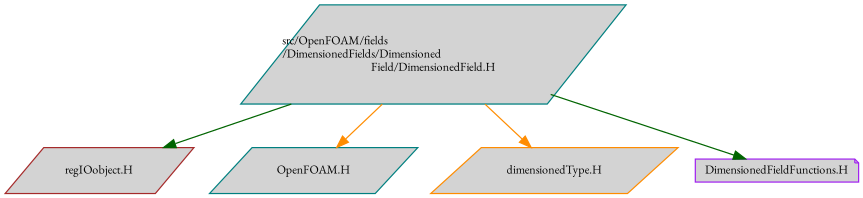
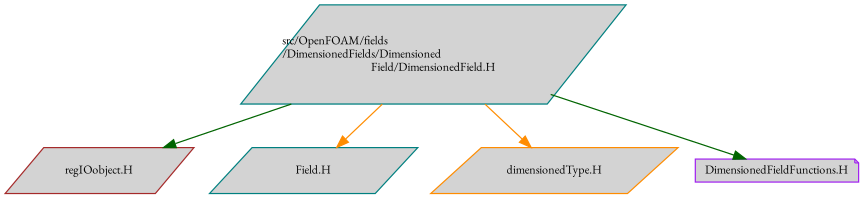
(314, 171) -> (314, 171)
